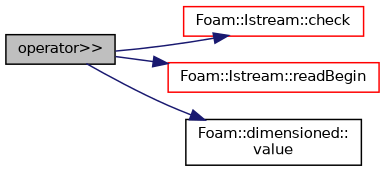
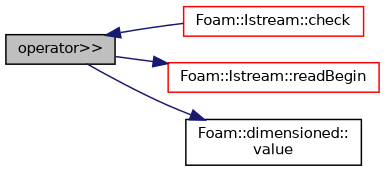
(165, 46) -> (152, 28)
